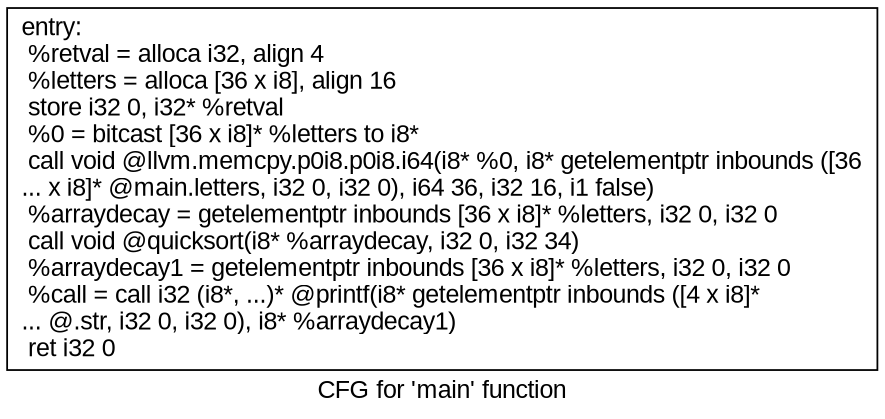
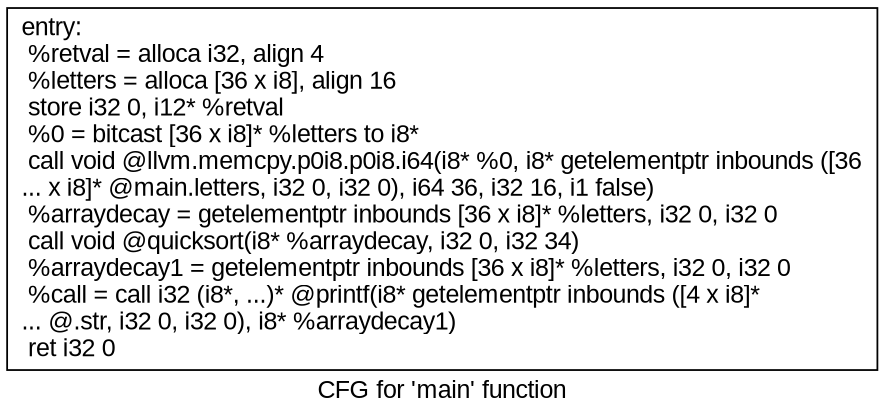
(153, 108) -> (153, 108)
